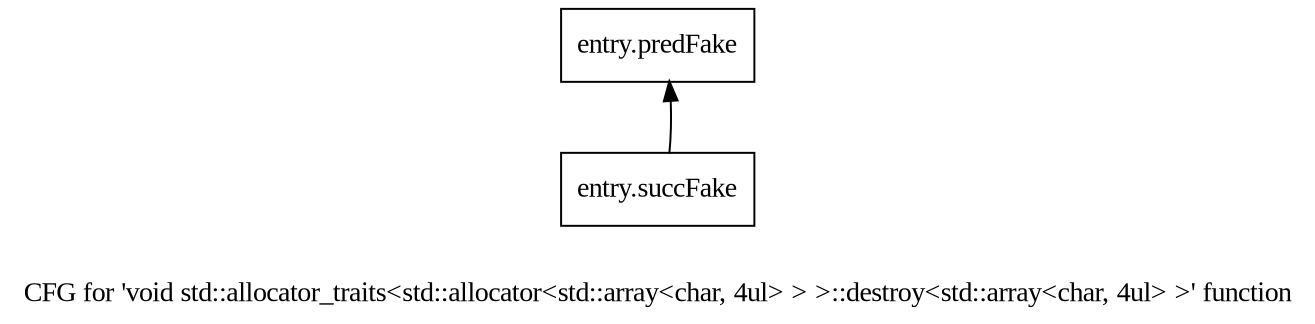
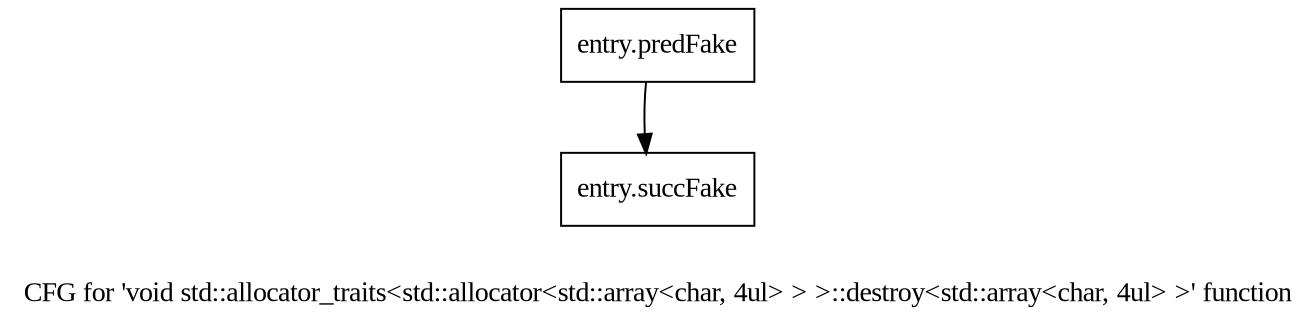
(671, 127) -> (645, 108)
